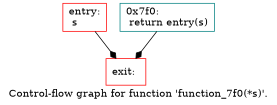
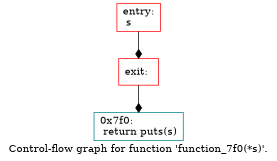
(167, 22) -> (139, 132)
(149, 41) -> (139, 94)
